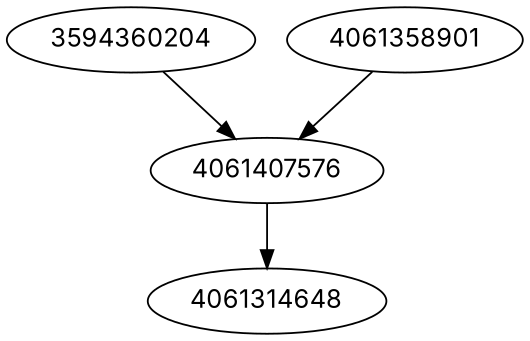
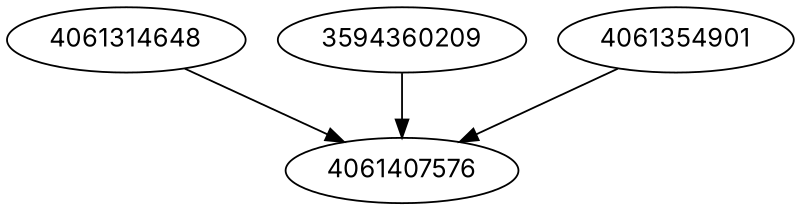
(131, 40) -> (402, 40)
(405, 40) -> (676, 40)
(267, 227) -> (256, 102)
